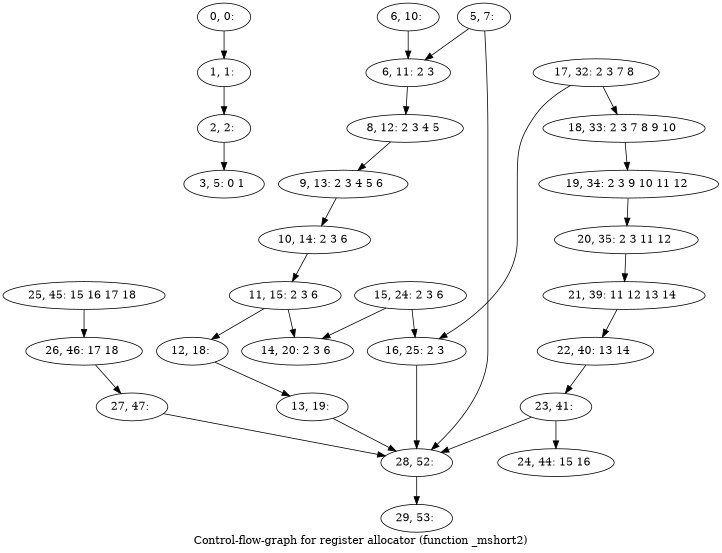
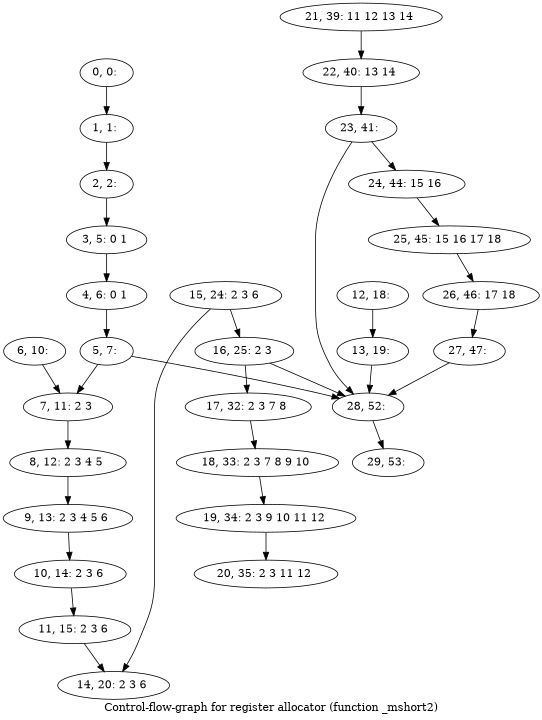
(408, 73) -> (68, 407)
none -> (426, 209)
(517, 214) -> (246, 373)
(625, 264) -> none
none -> (107, 296)
(241, 322) -> none
